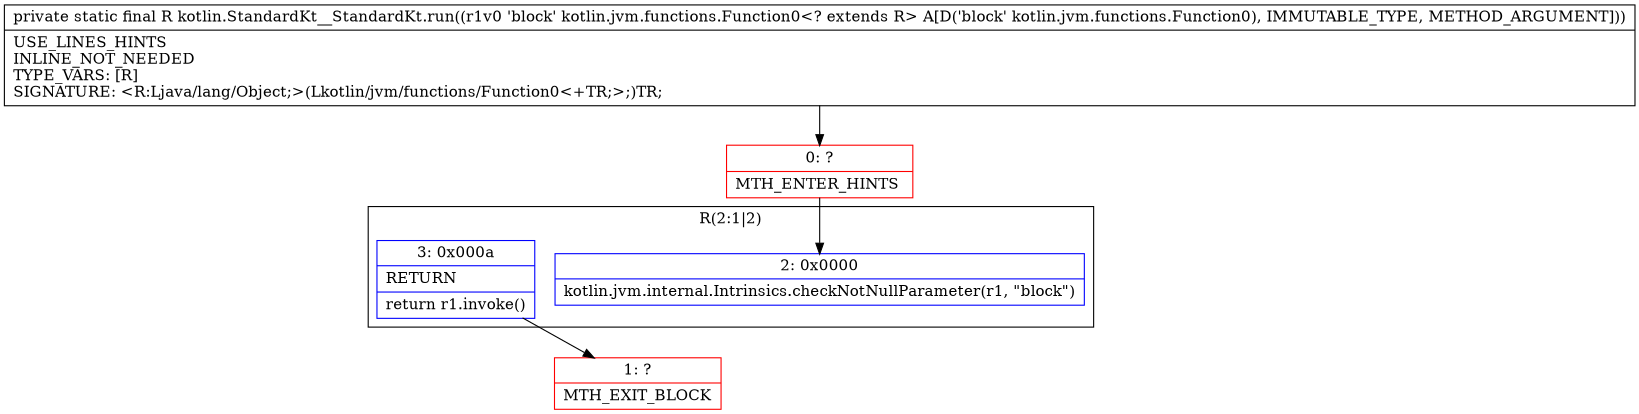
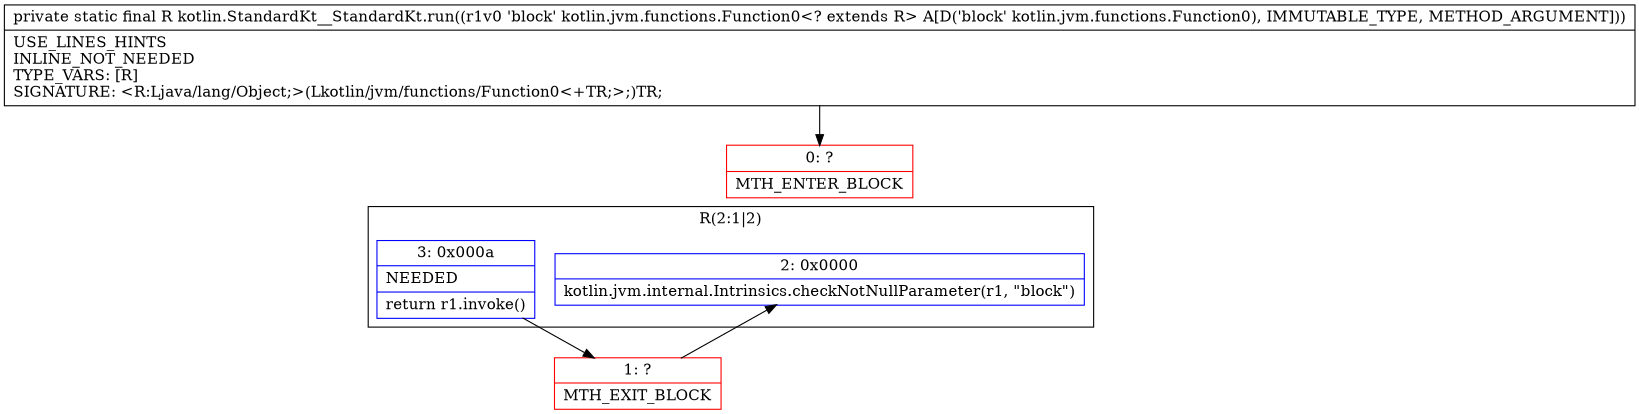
(817, 184) -> (820, 184)
(820, 220) -> (724, 334)
(421, 278) -> (422, 278)
